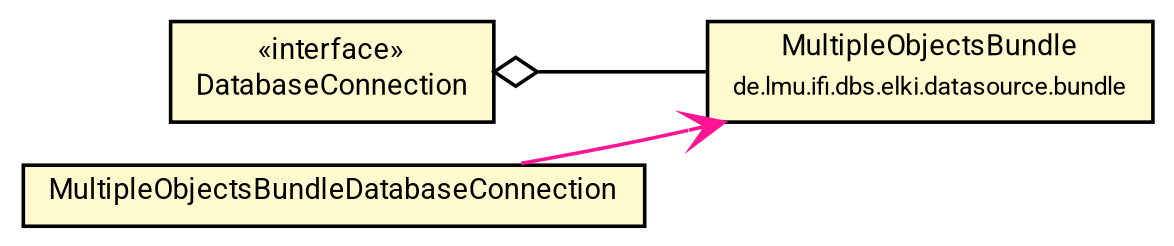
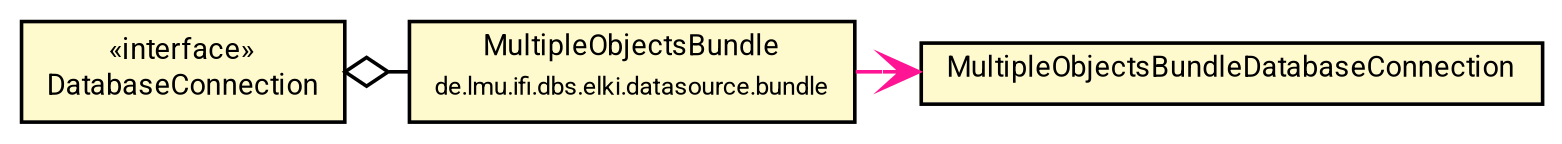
(605, 148) -> (869, 72)
